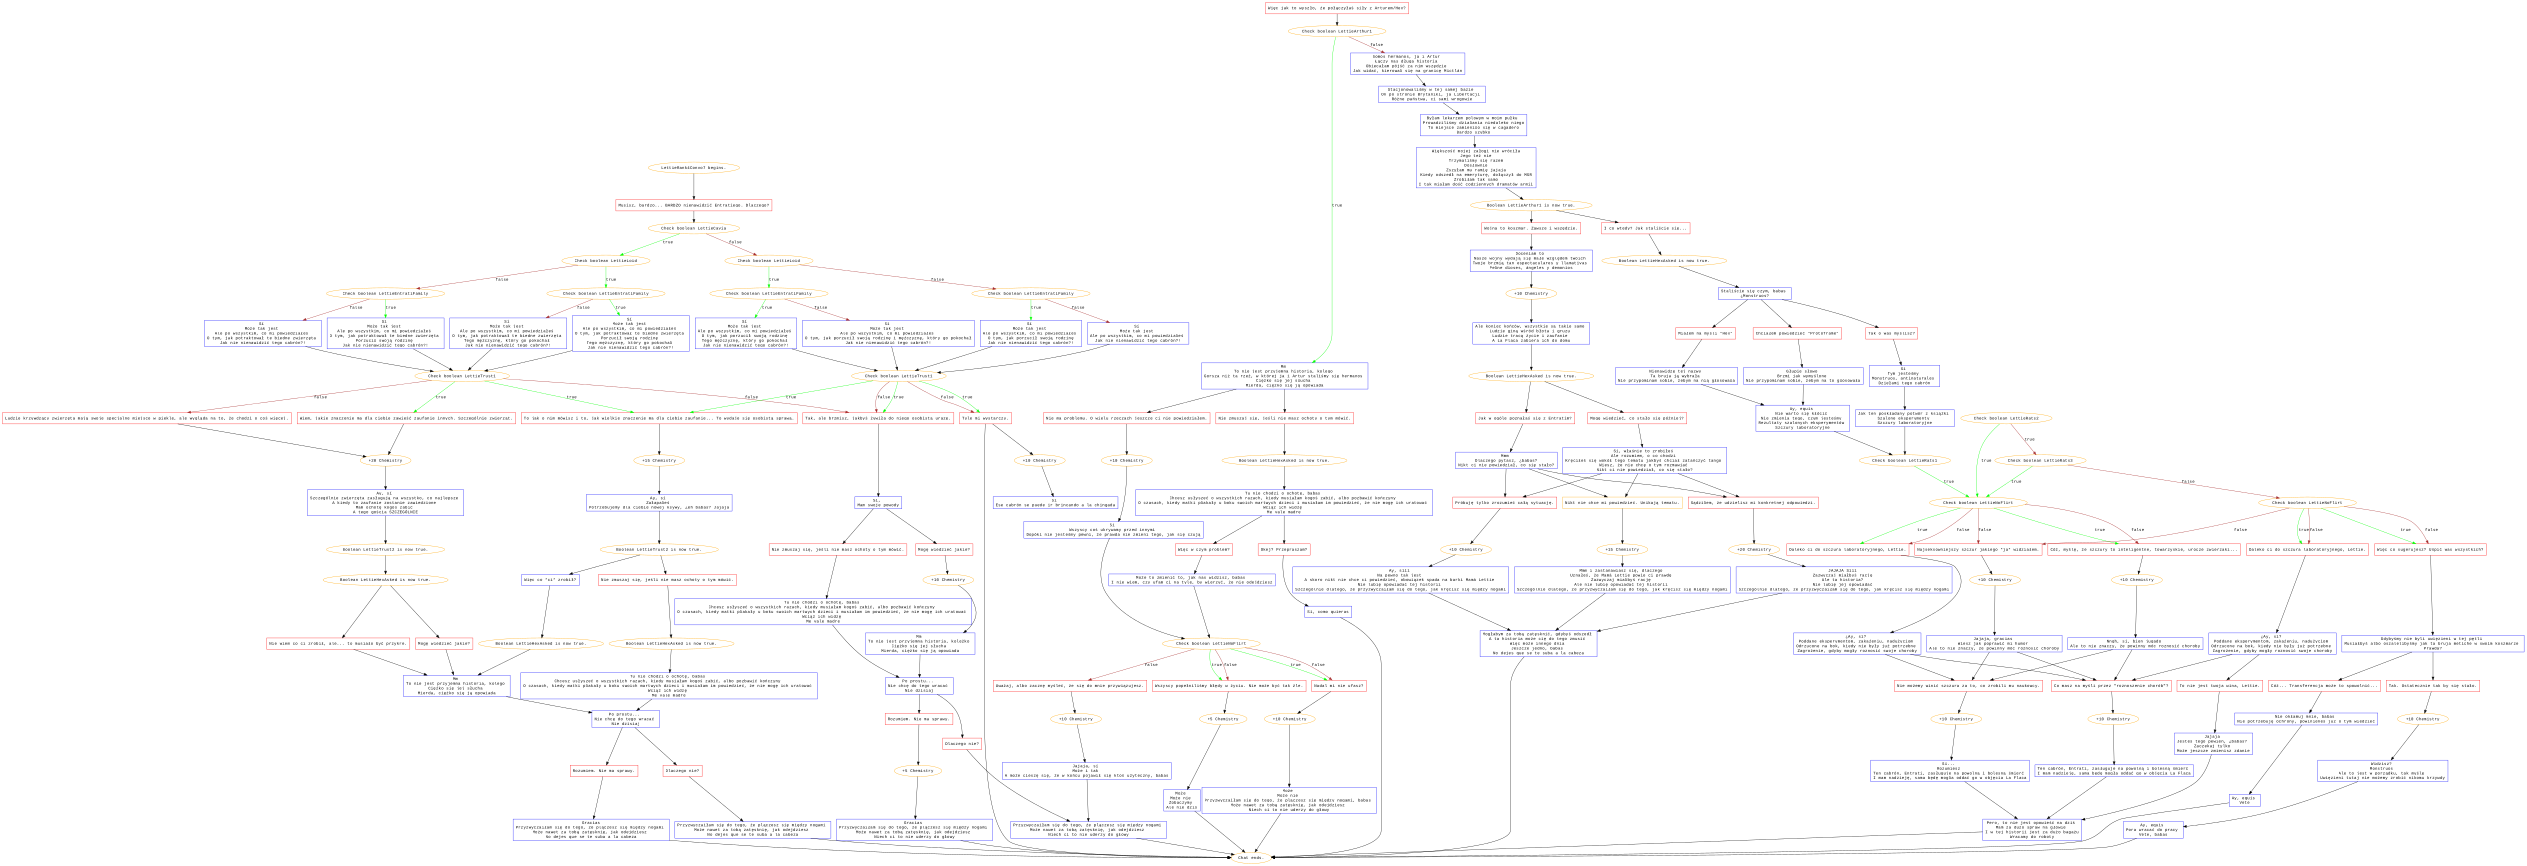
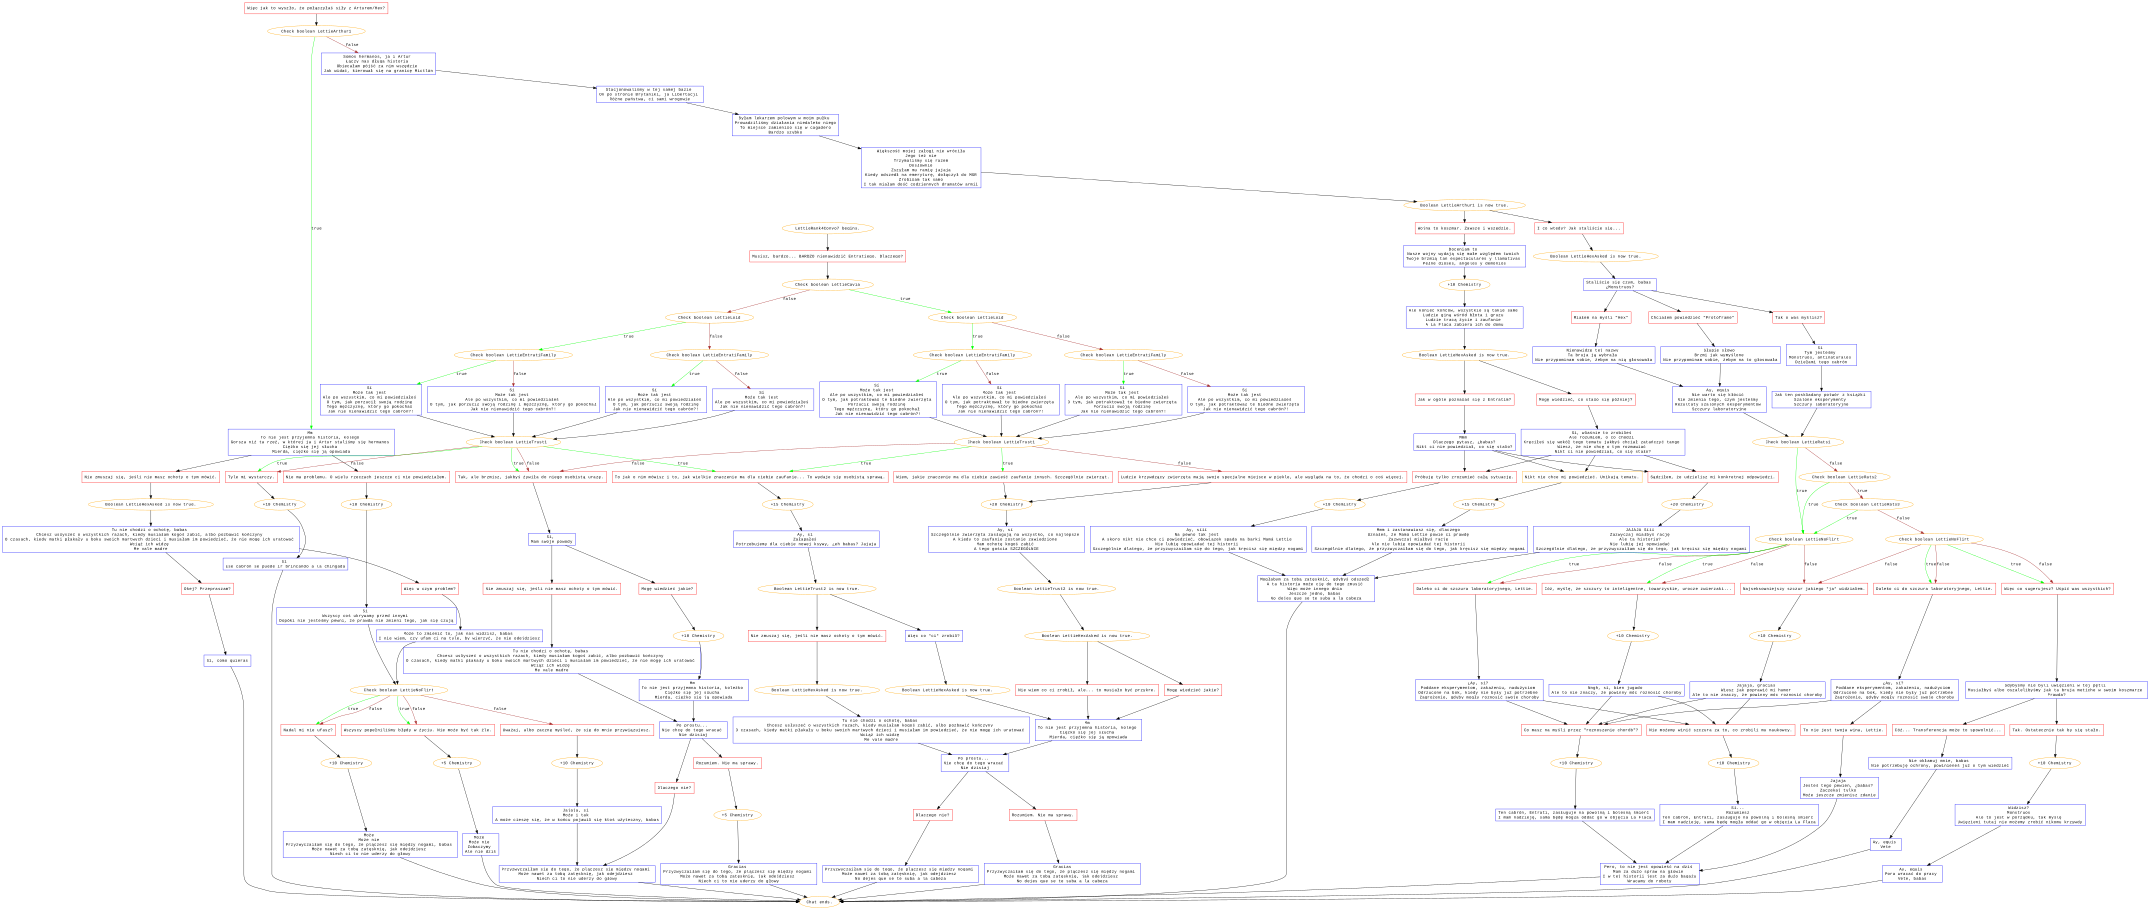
none -> (1820, 459)
(985, 745) -> (380, 893)
